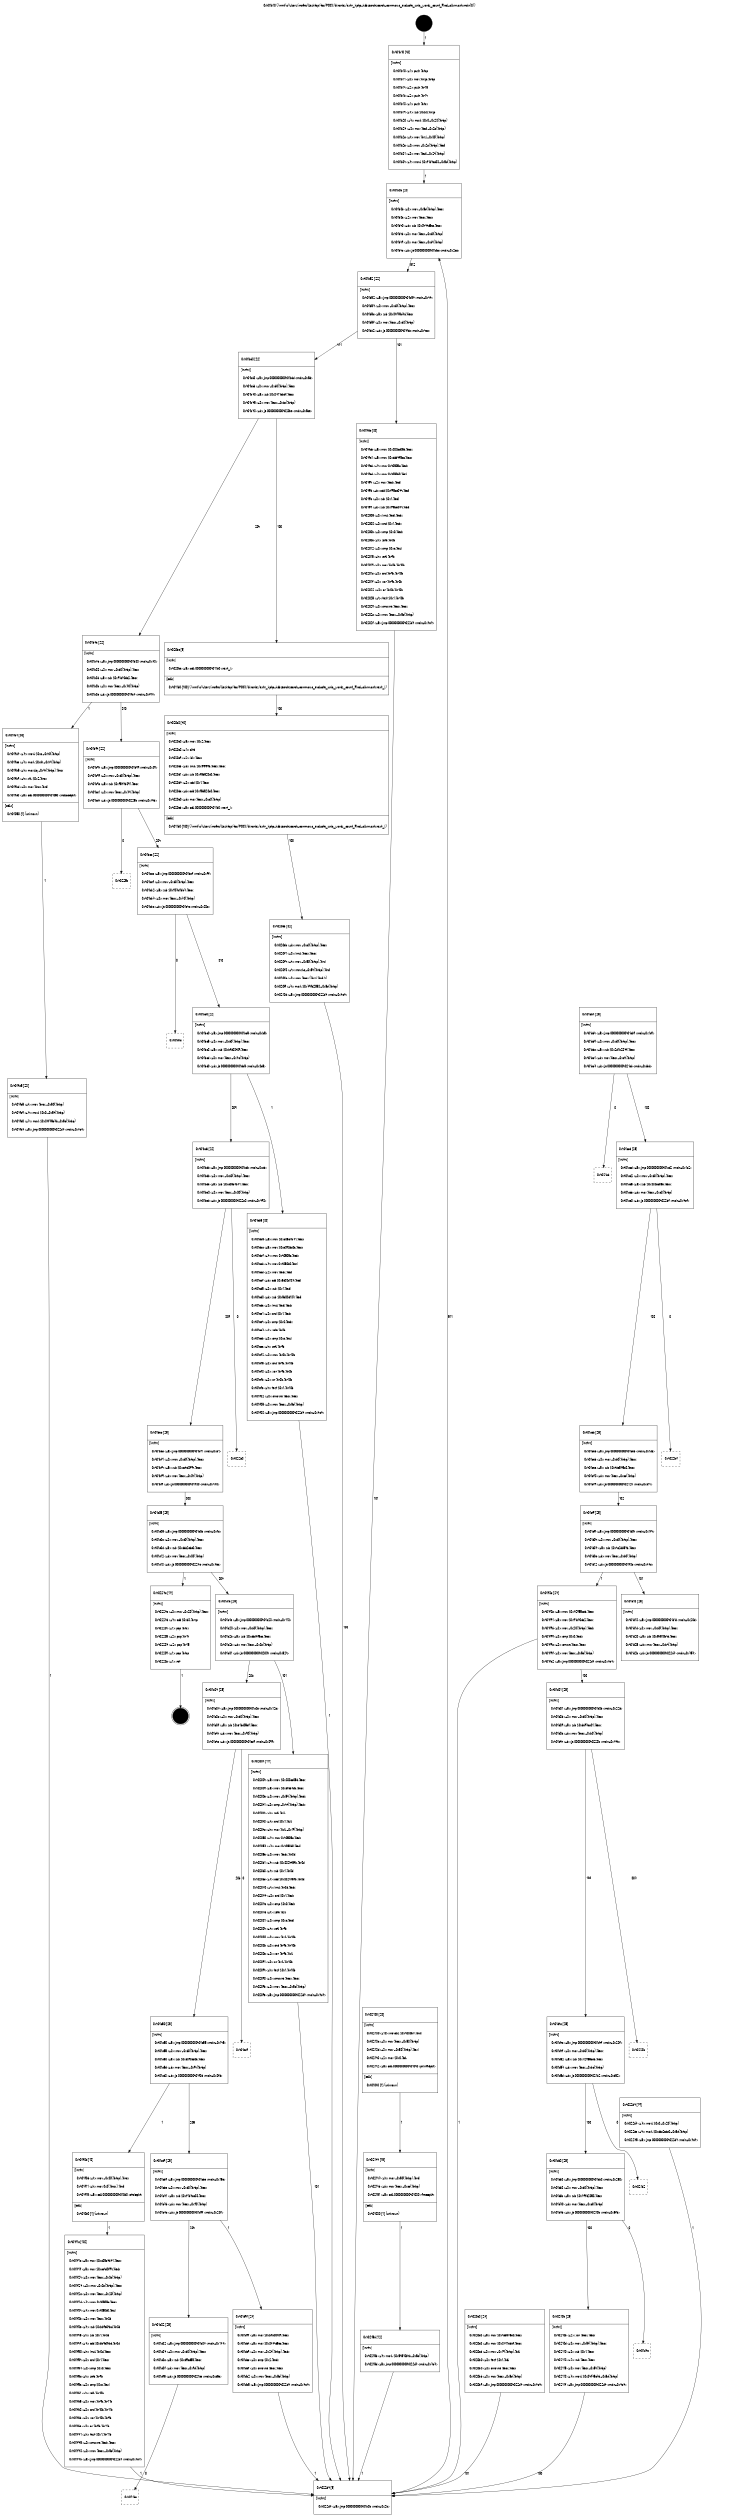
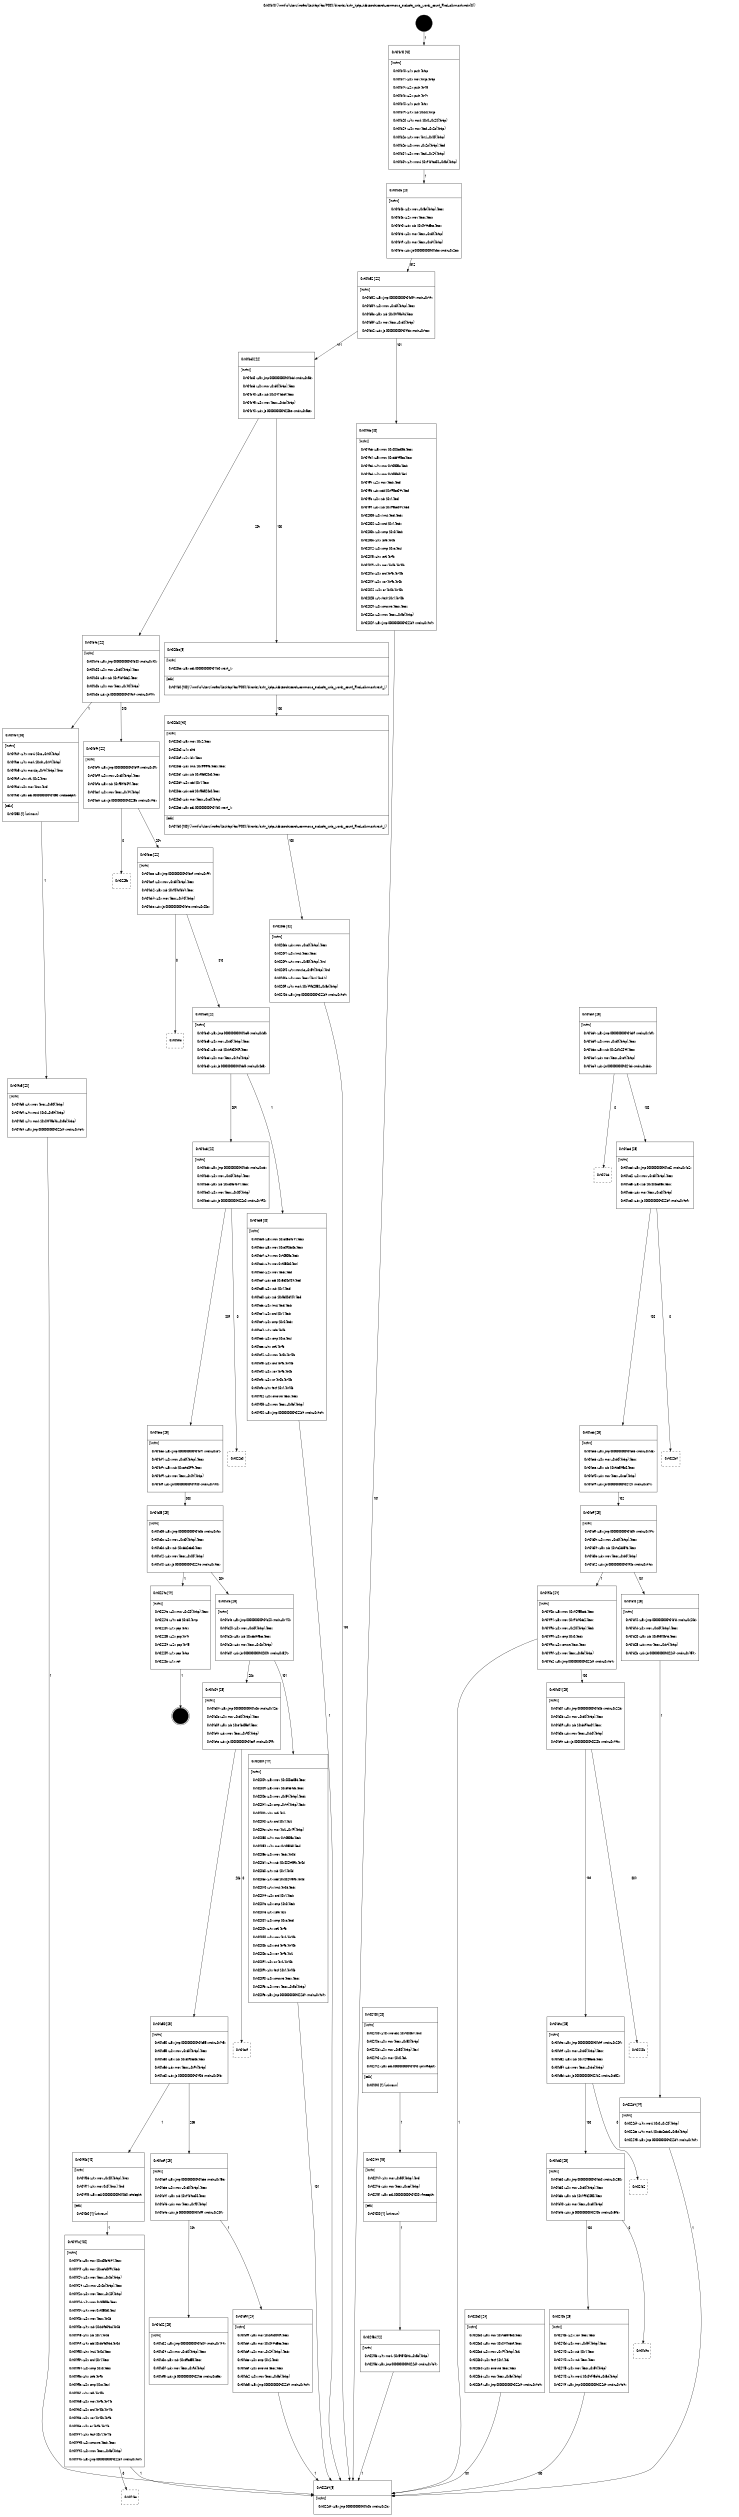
(447, 1393) -> none
none -> (660, 1878)
(159, 2437) -> (122, 2476)
